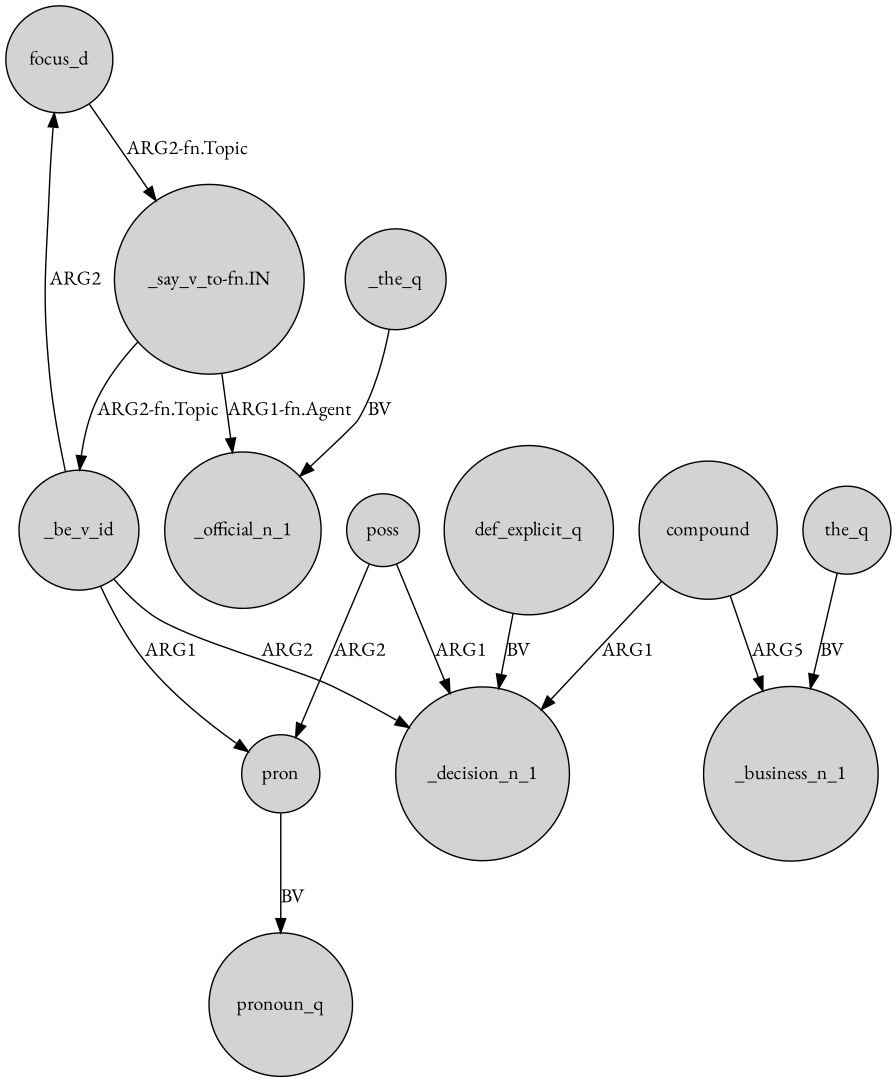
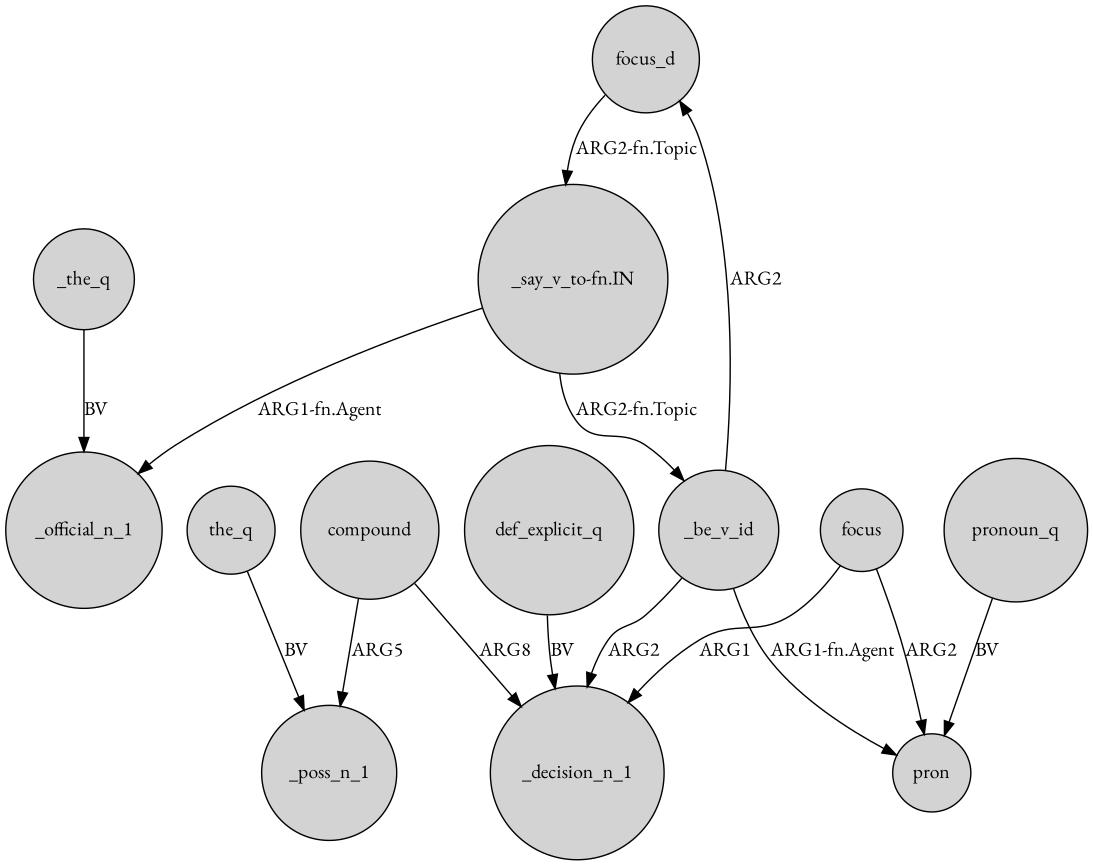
(383, 530) -> (862, 530)
(171, 651) -> (833, 651)
(628, 651) -> (505, 651)
(791, 774) -> (329, 773)
(281, 866) -> (971, 660)
